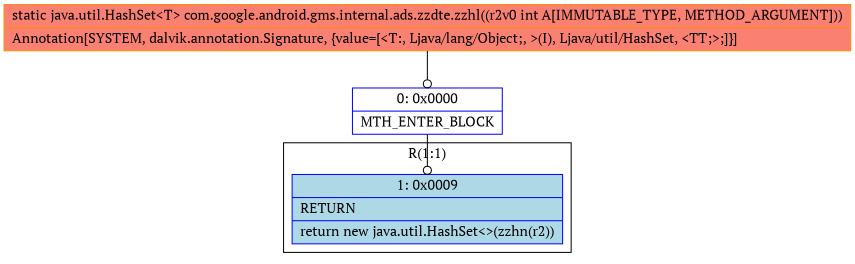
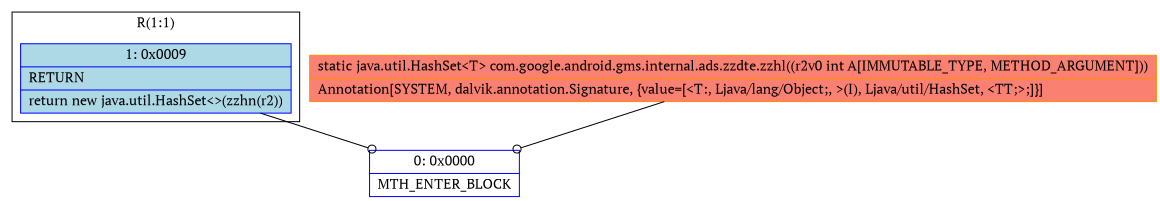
(427, 150) -> (314, 130)
